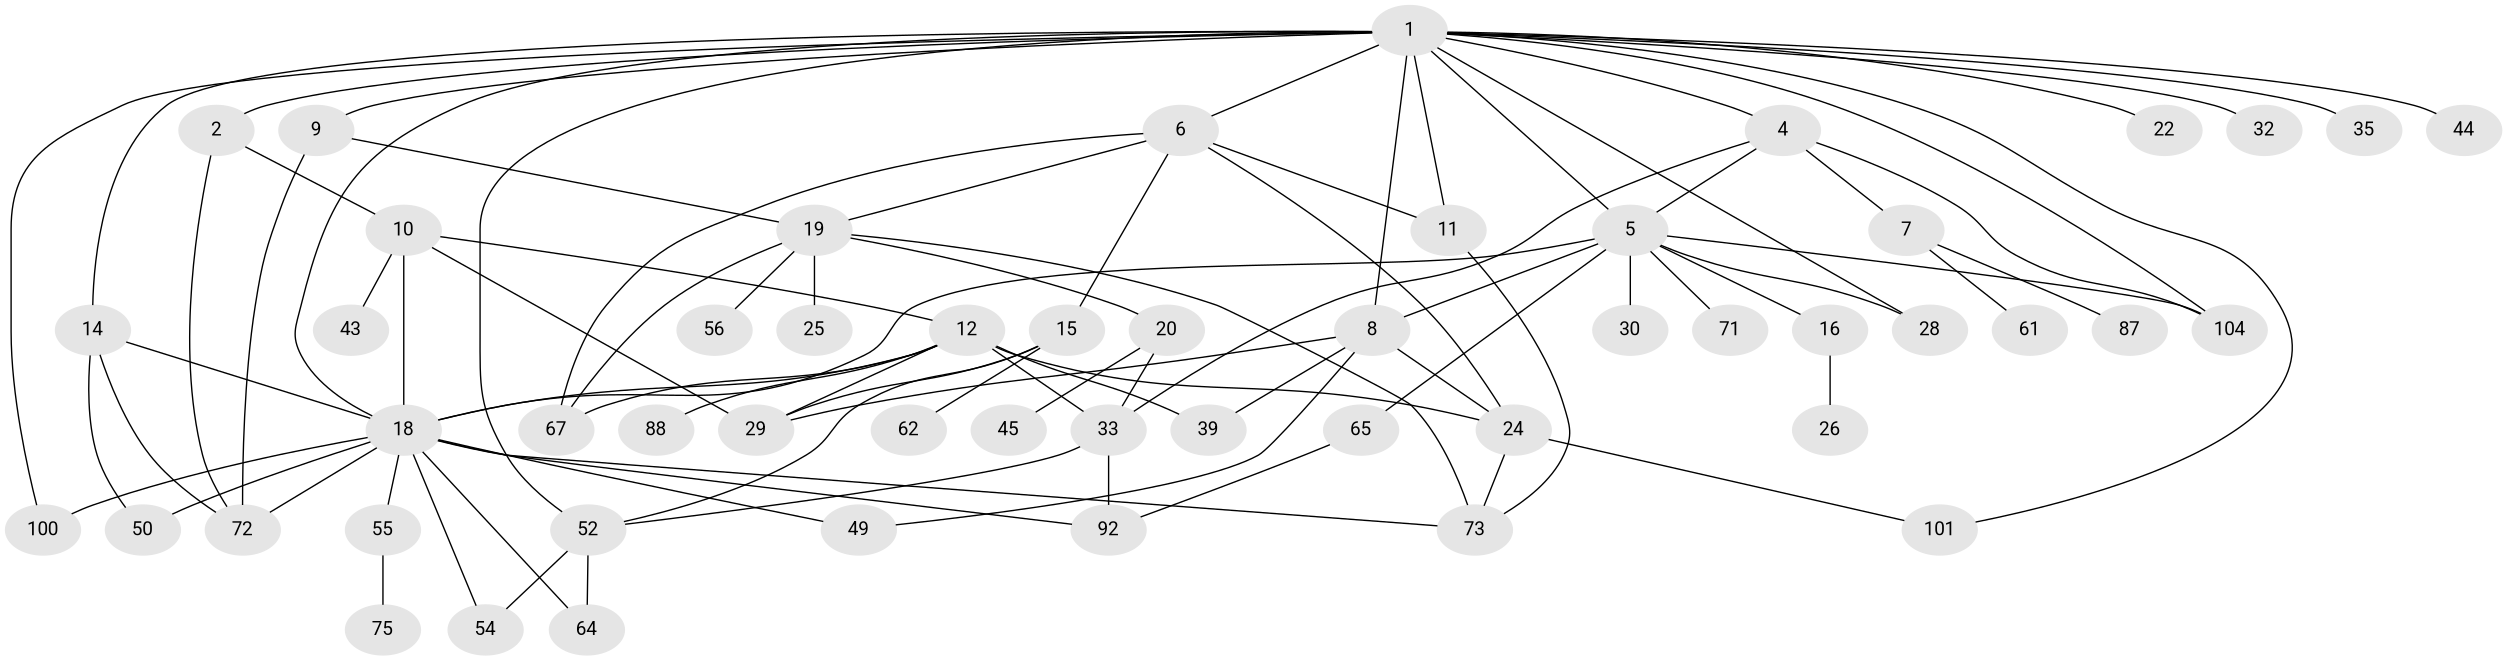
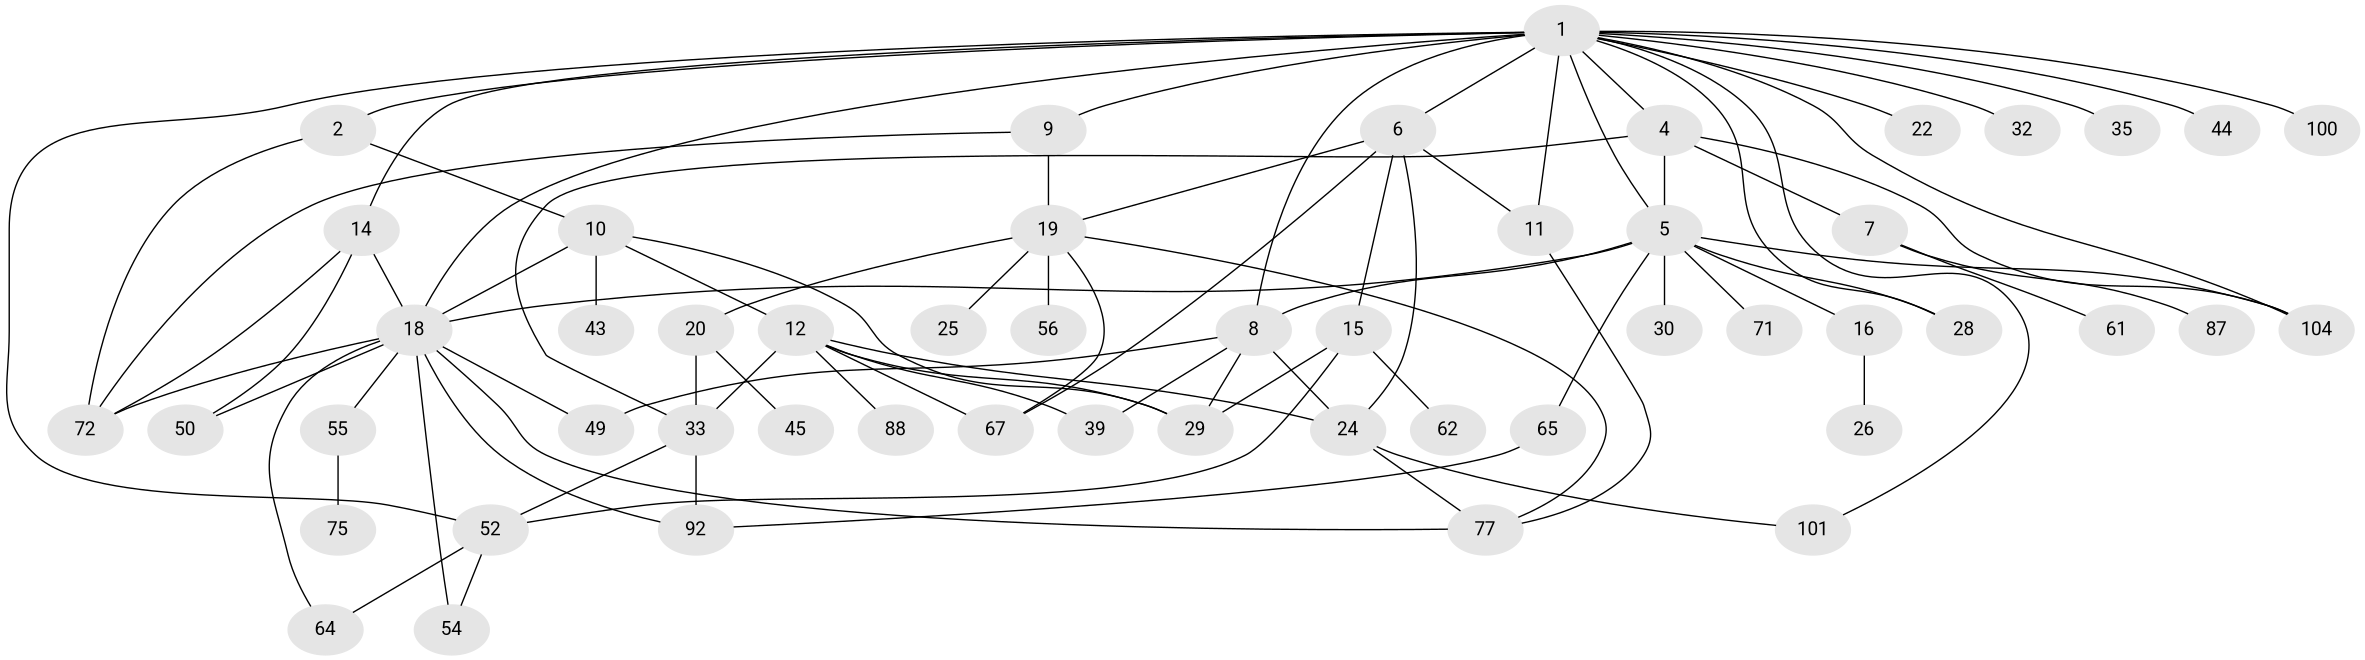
(689, 387) -> none
(218, 469) -> none
(1475, 530) -> (1485, 530)
